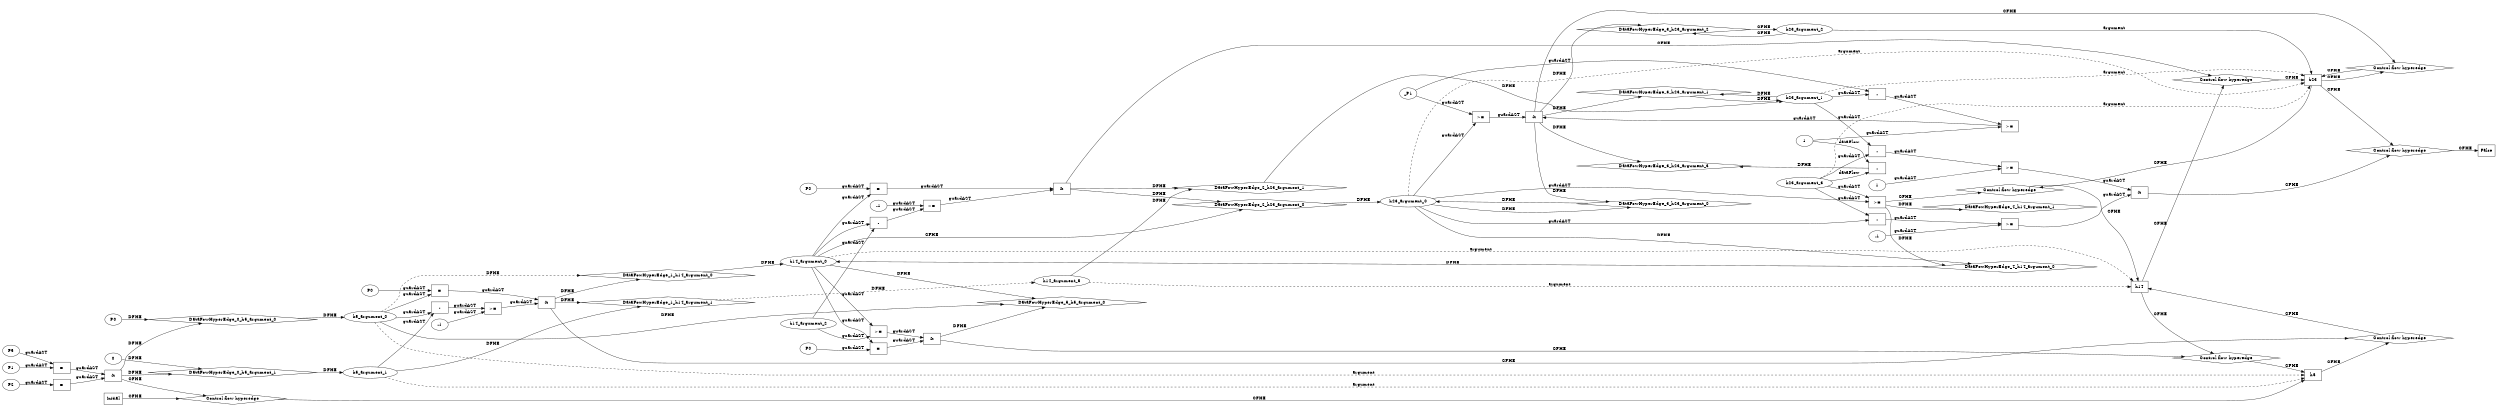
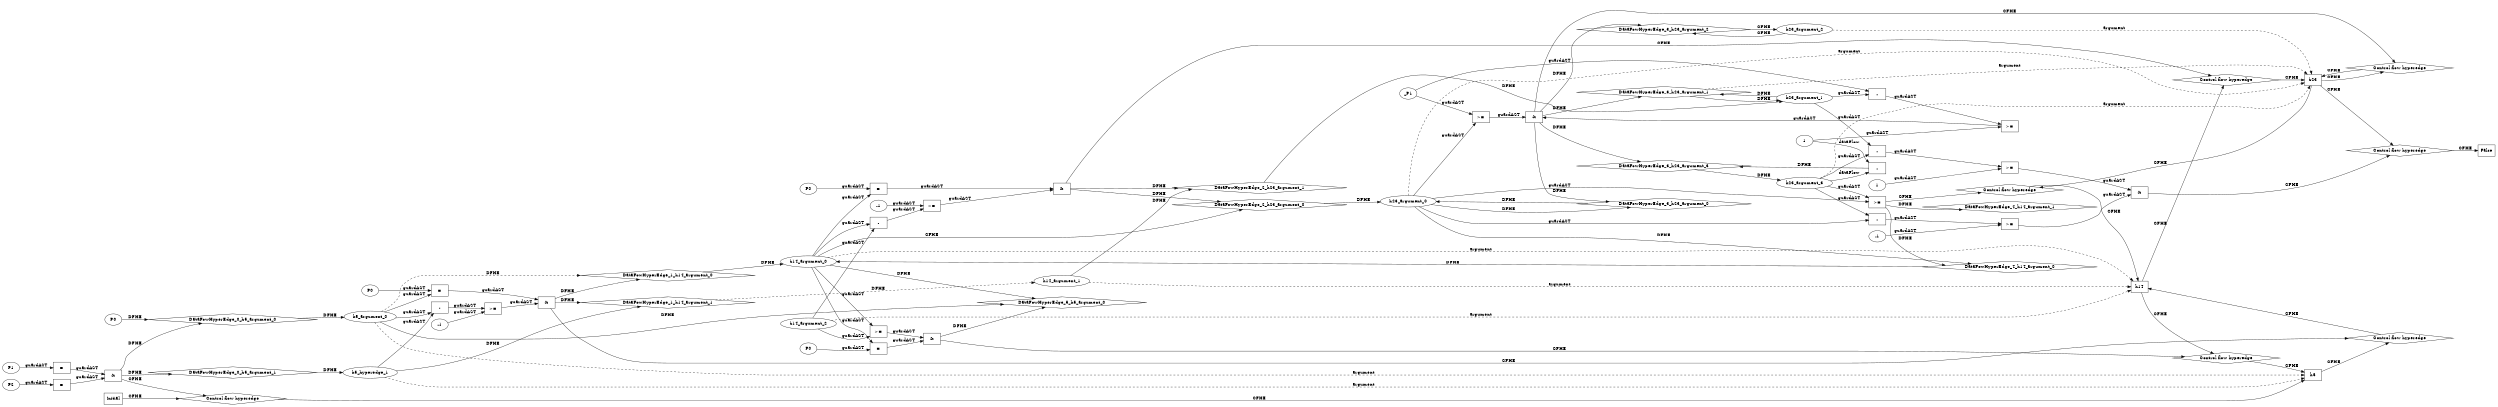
(2081, 30) -> (2081, 30)
(2061, 77) -> (2005, 71)
none -> (1736, 175)
(1062, 281) -> (1062, 281)
none -> (1481, 317)
(11, 351) -> none
(113, 359) -> none
(370, 373) -> (370, 373)
